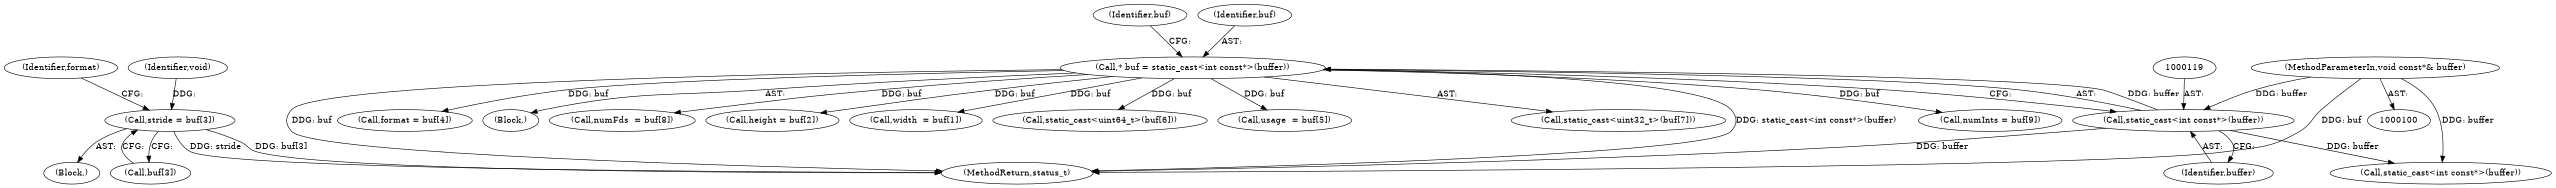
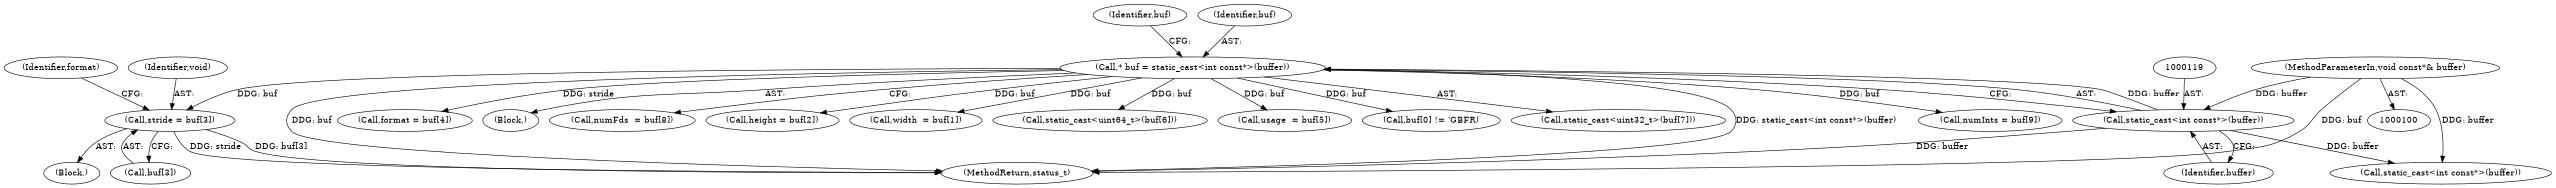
none -> (624, 72)
(186, 94) -> (186, 94)
(589, 94) -> (589, 94)
(902, 94) -> (902, 94)
none -> (1431, 121)
(135, 147) -> (135, 147)
